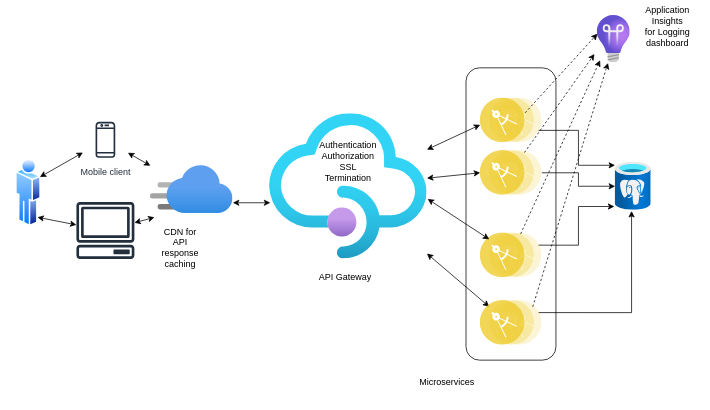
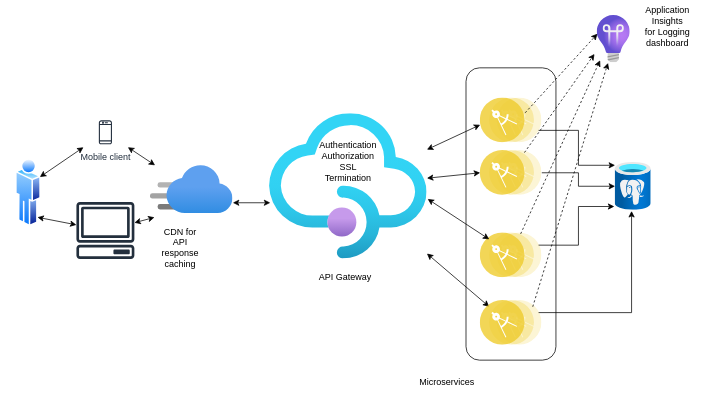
(105, 140) -> (105, 132)
